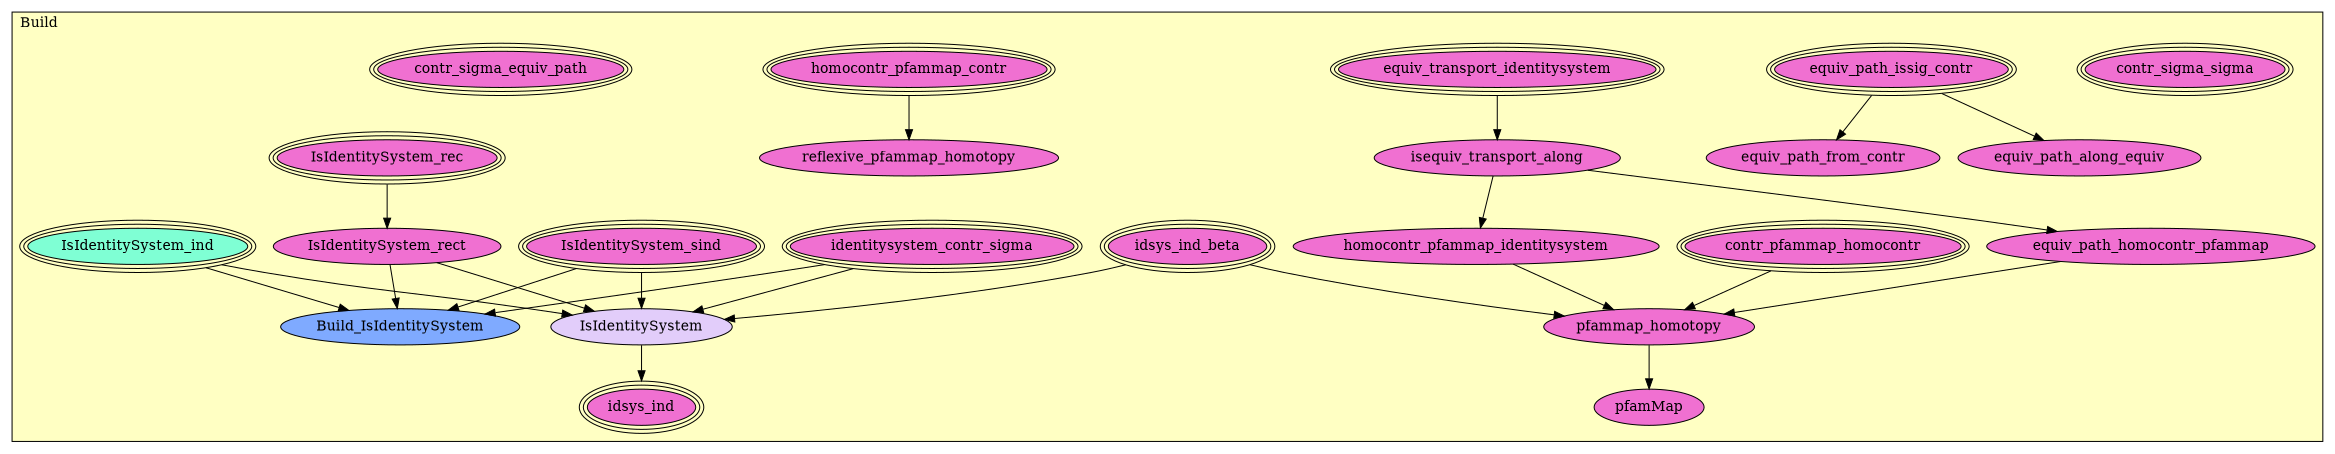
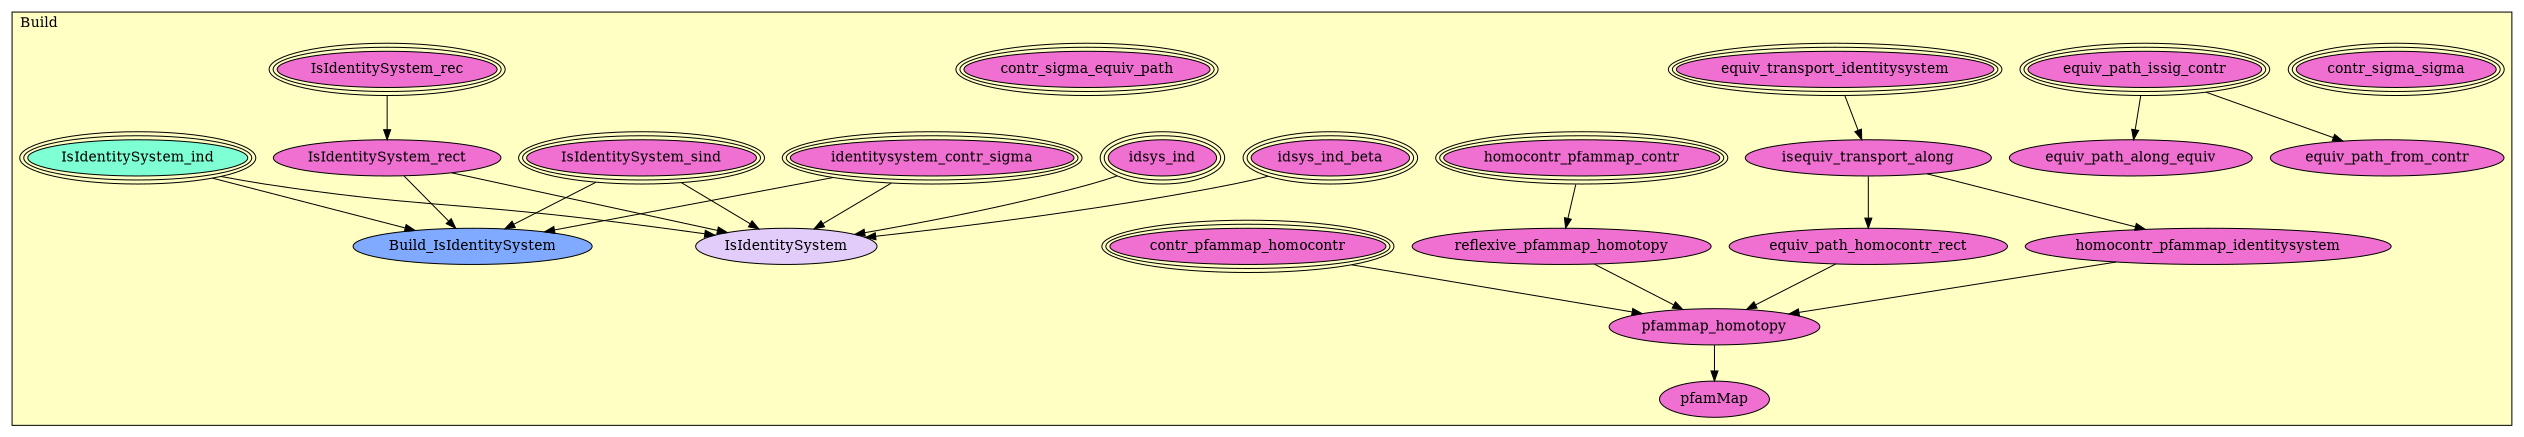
(2151, 246) -> (1868, 246)
(1401, 293) -> (1634, 285)
(642, 358) -> (992, 208)
